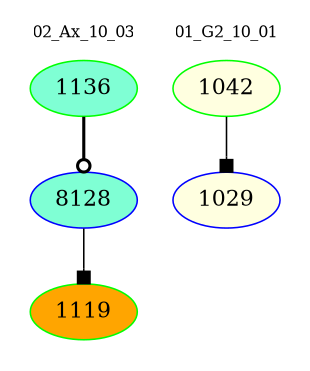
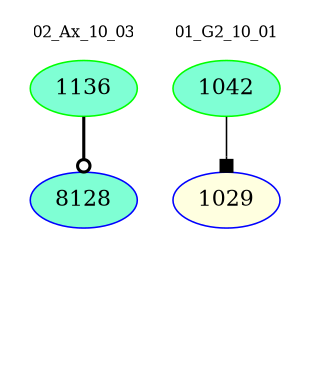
(227, 88) -> (227, 88)
(84, 312) -> none
